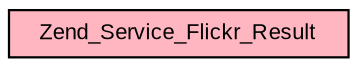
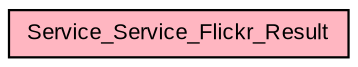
(179, 34) -> (179, 34)
